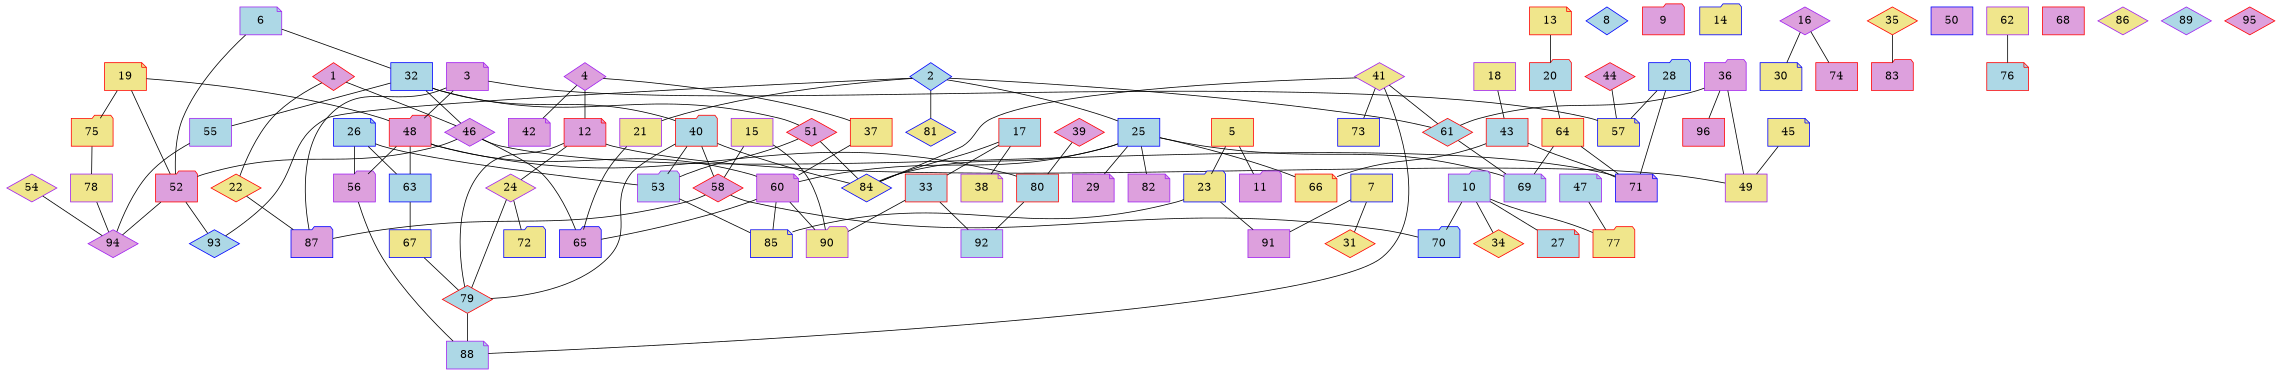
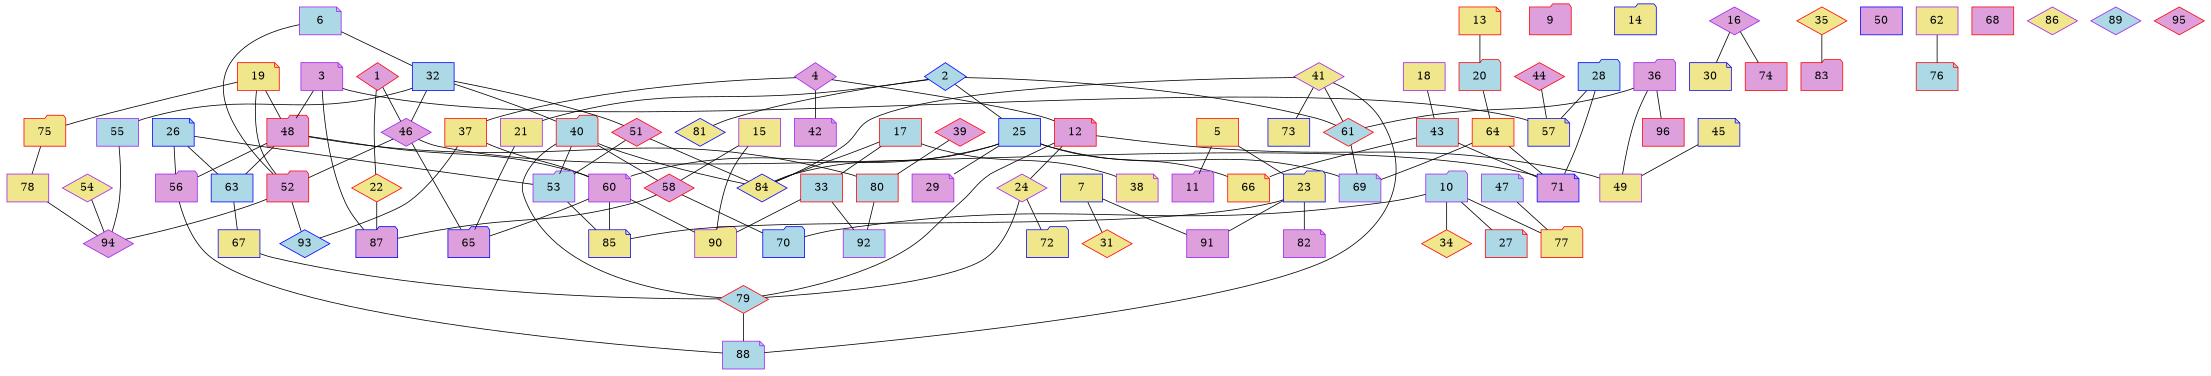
(1607, 21) -> none
(540, 98) -> (399, 207)
(1144, 161) -> (1304, 216)
